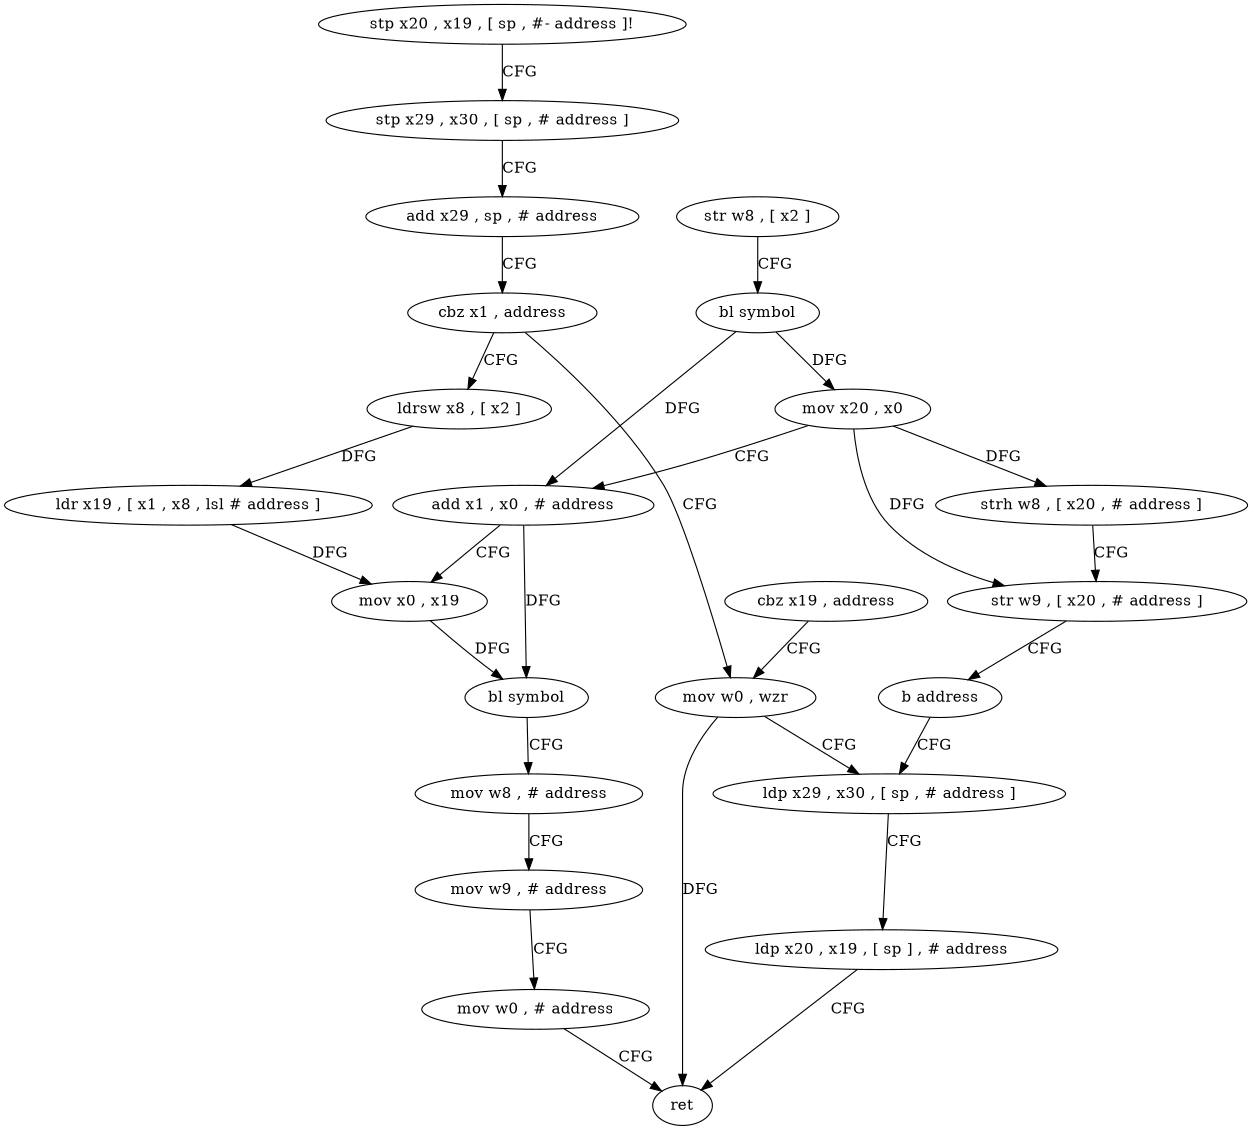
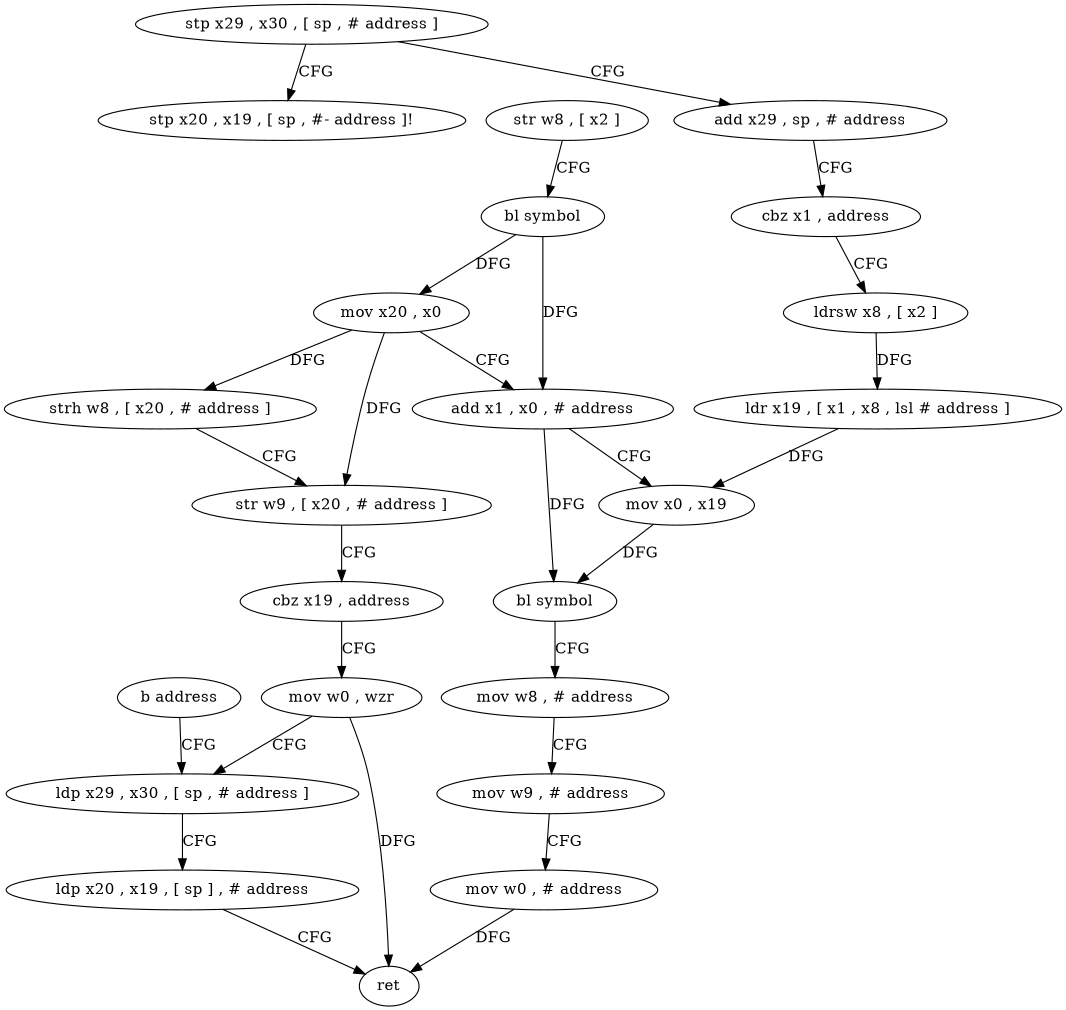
(502, 67) -> (299, 67)
(660, 479) -> none
(1022, 647) -> (342, 548)
(636, 1057) -> (494, 938)
